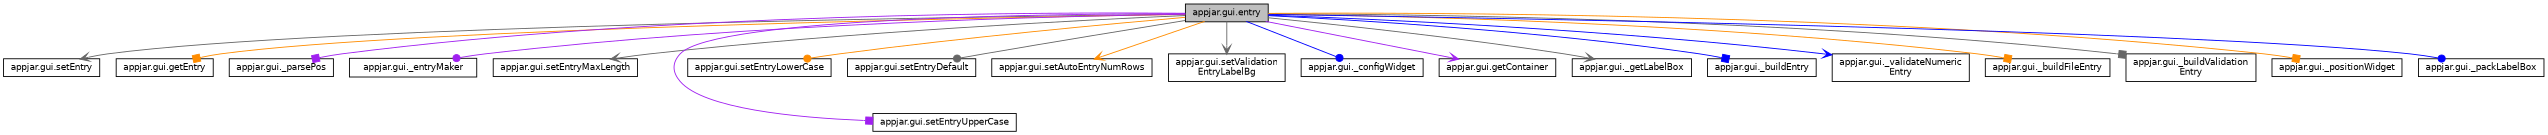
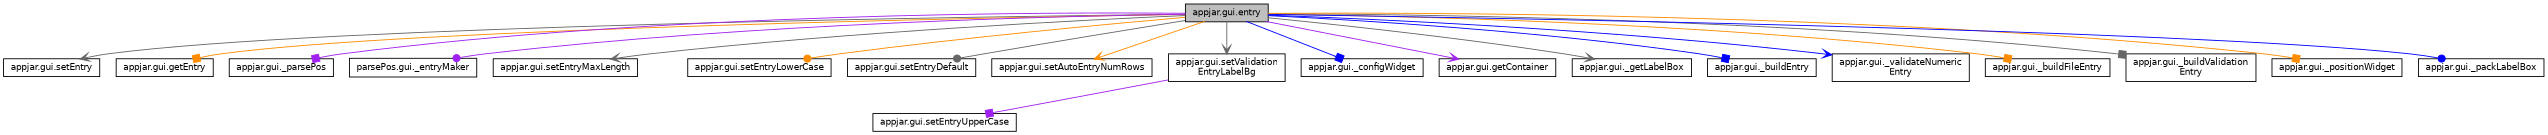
(1291, 39) -> (1291, 39)
(712, 41) -> (1082, 96)
(413, 68) -> (413, 68)
